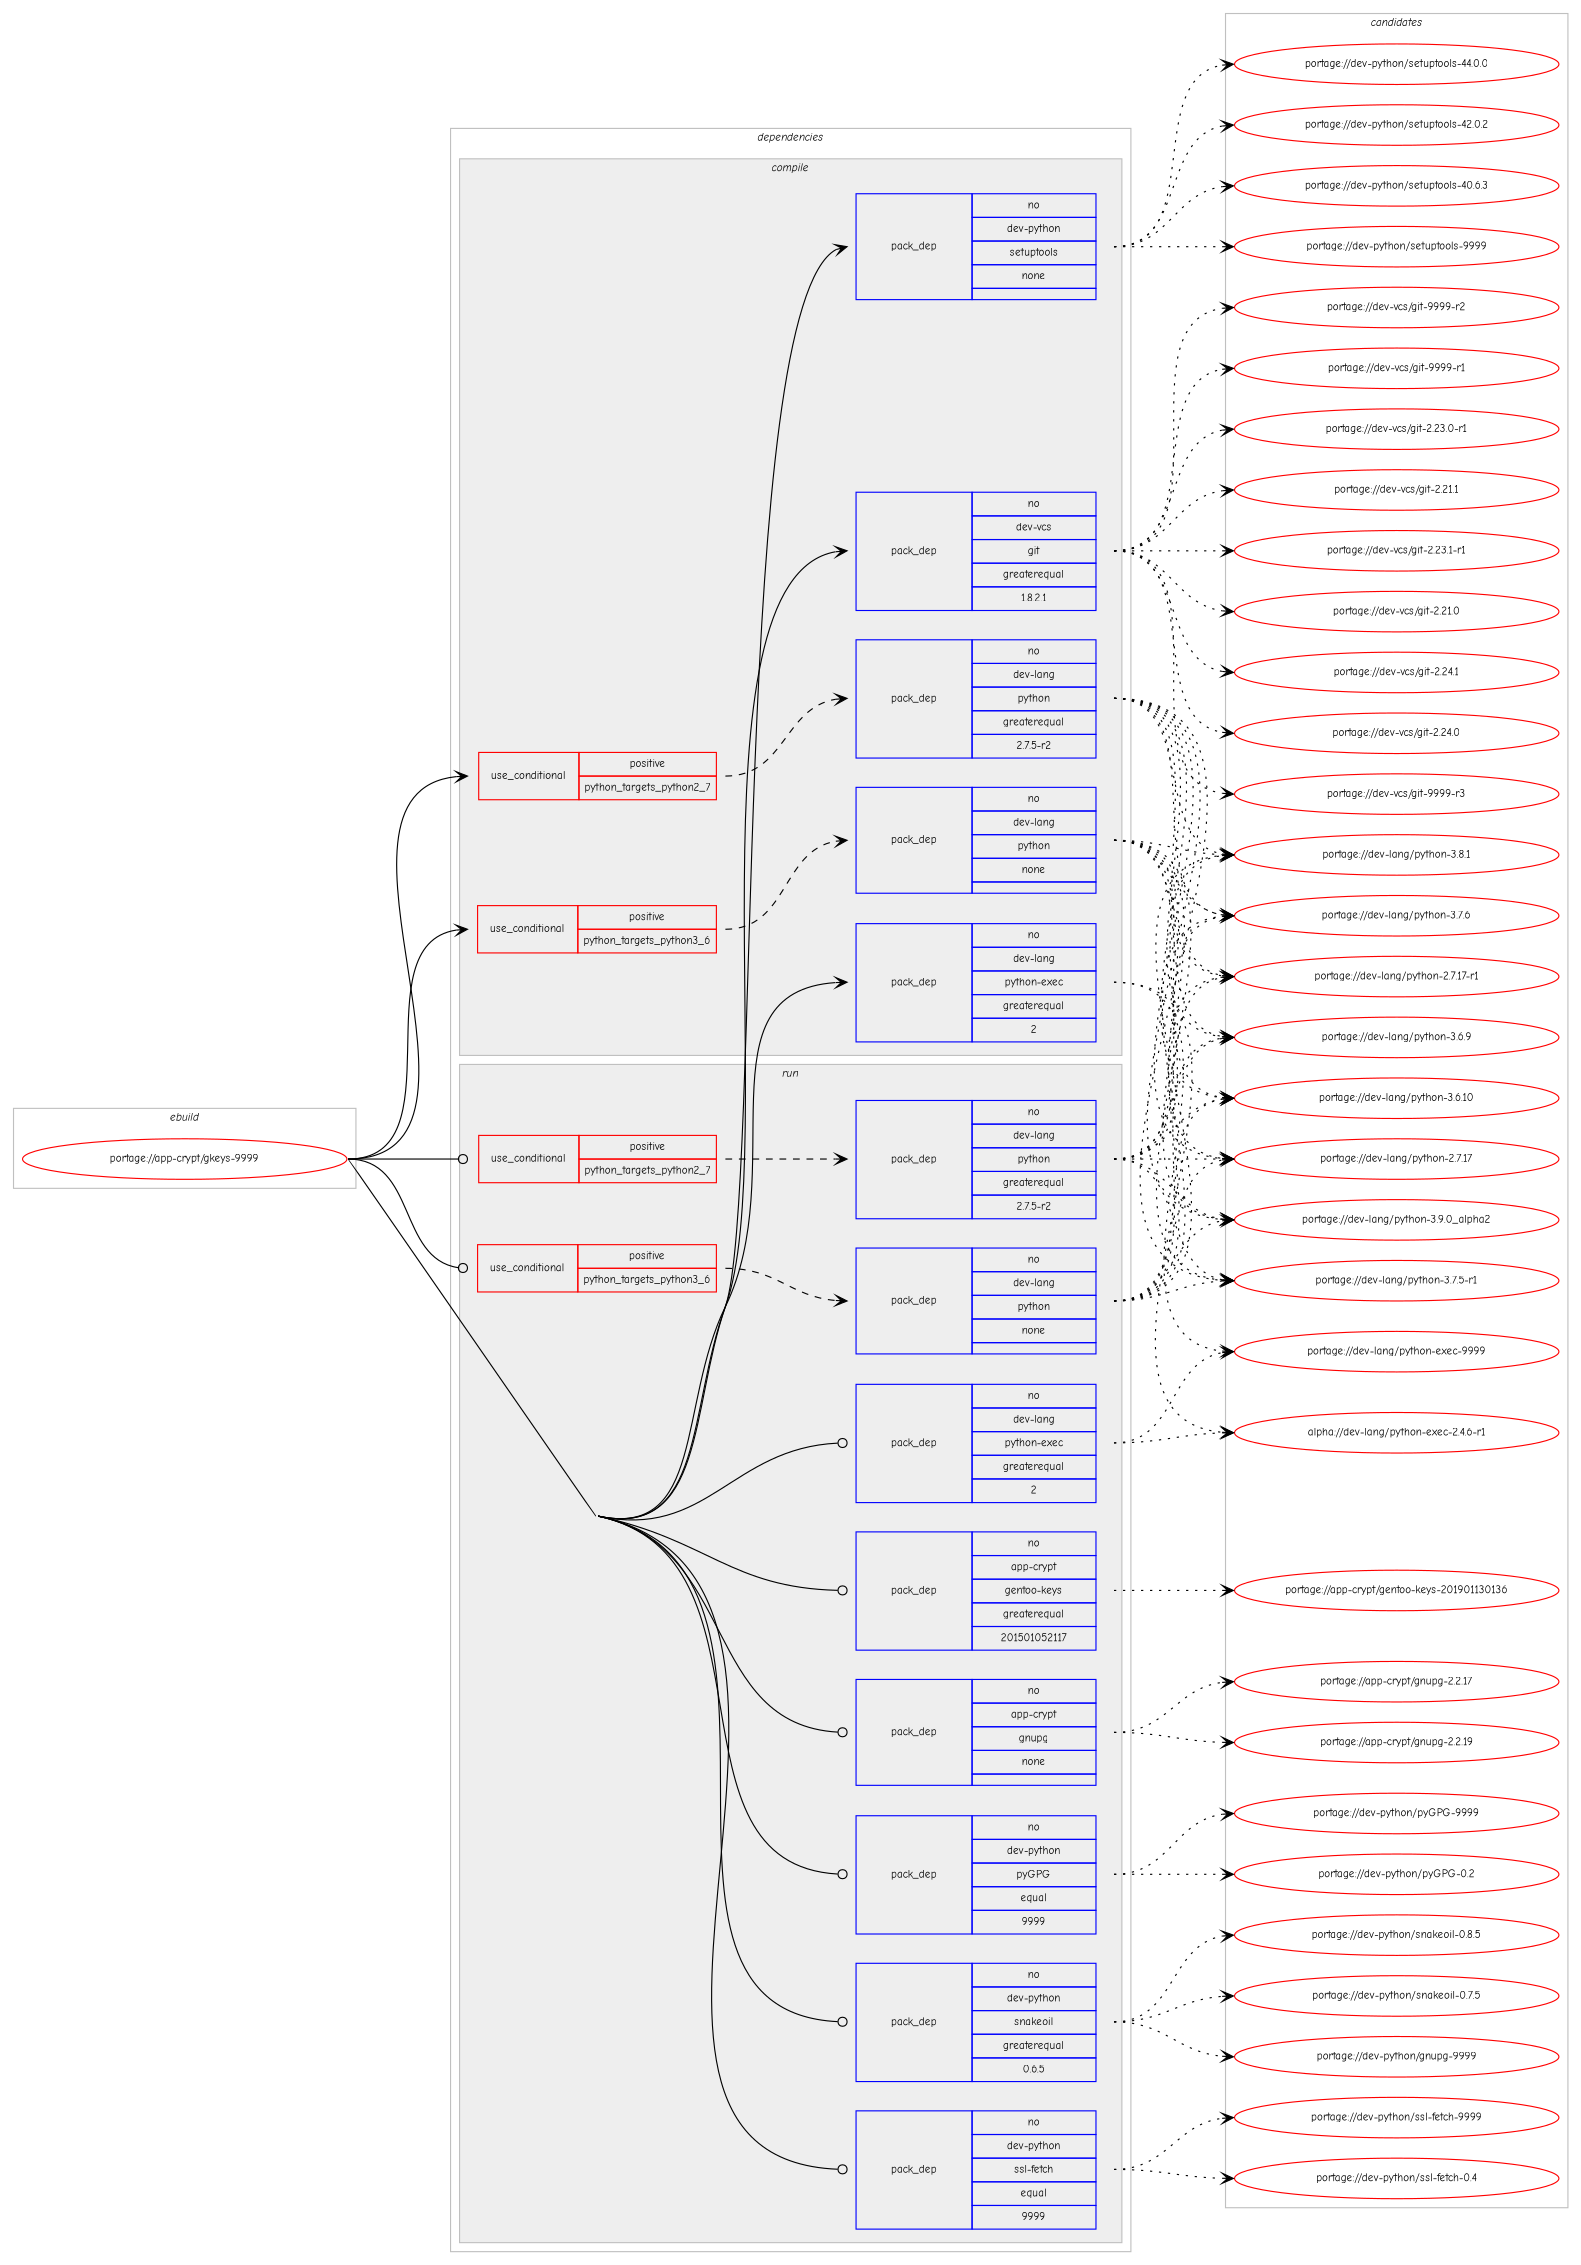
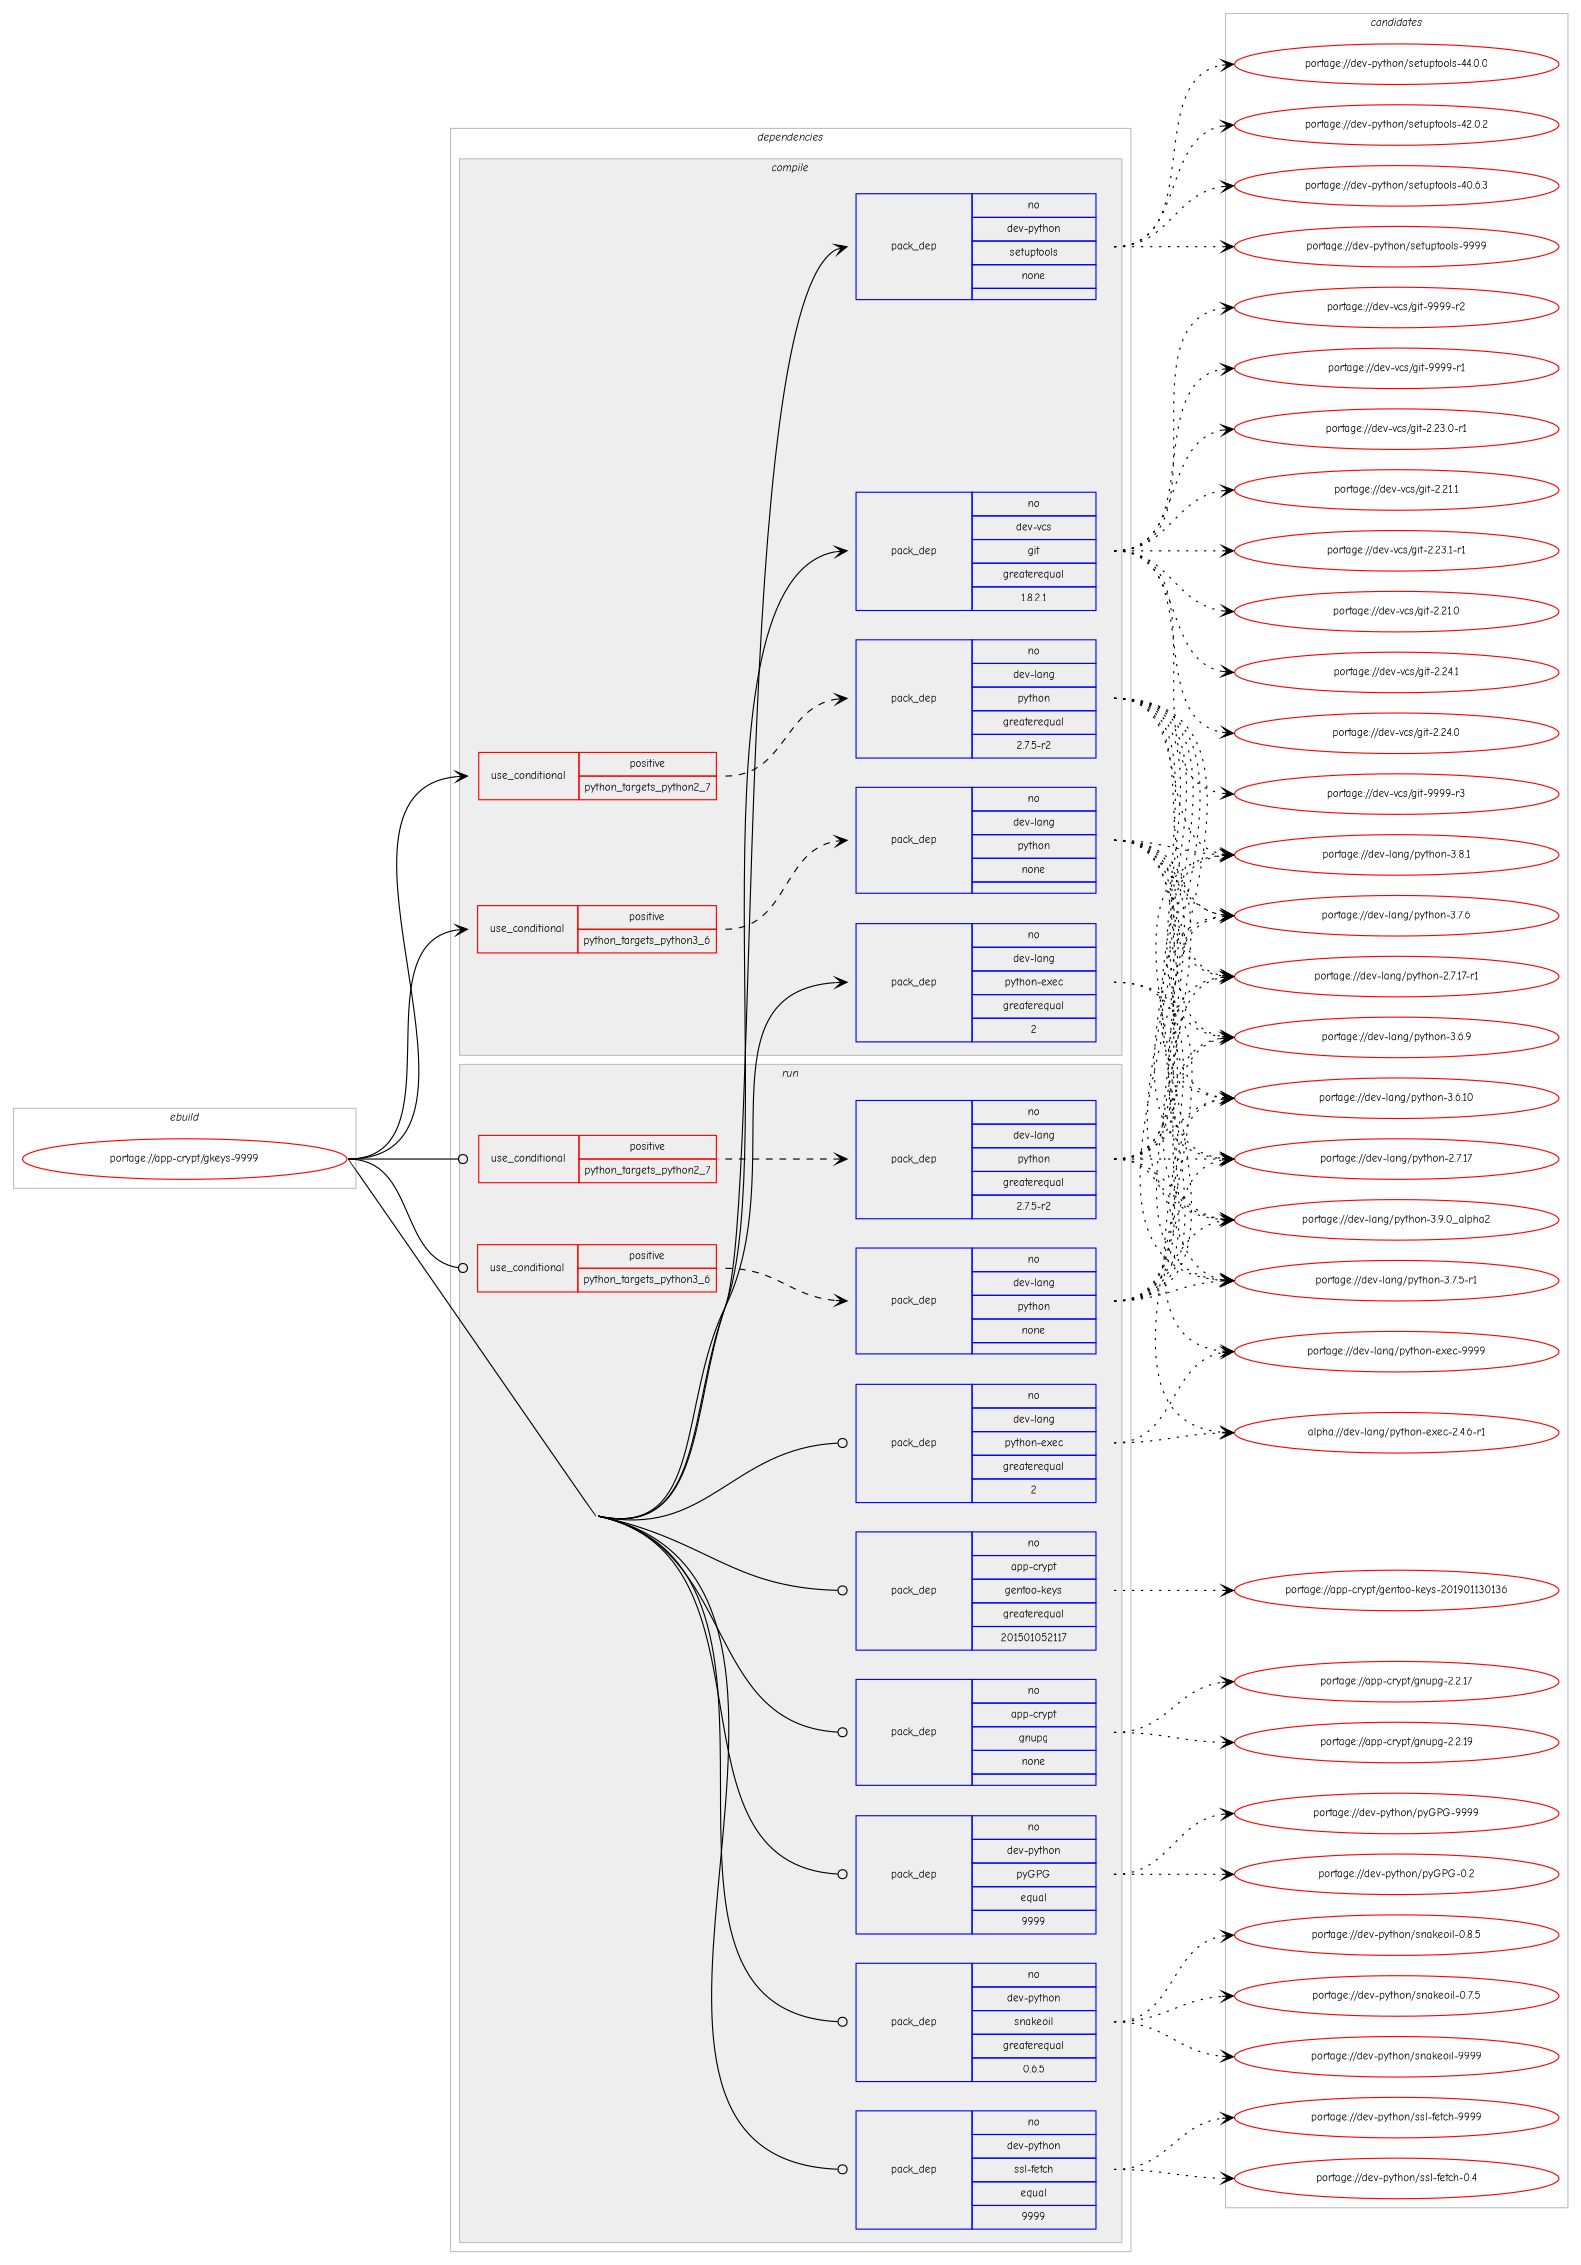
(1397, 2057) -> (1397, 2057)
